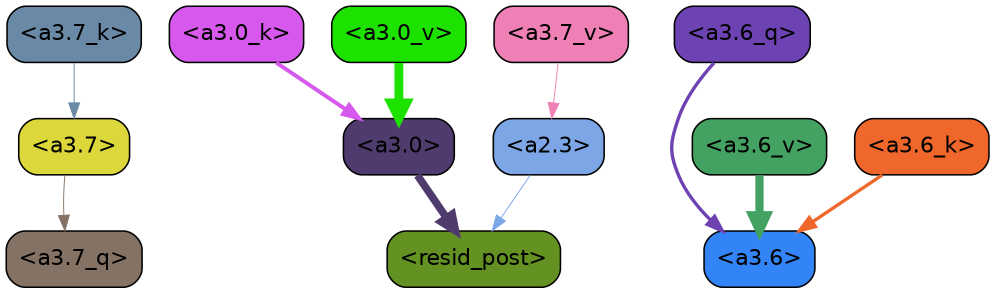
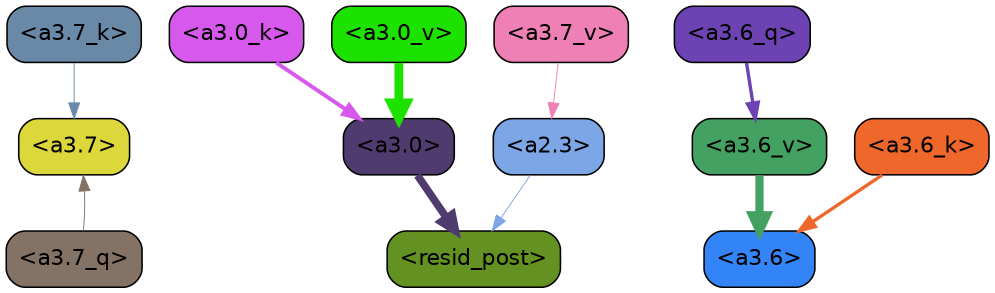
(672, 142) -> (750, 83)
(64, 195) -> (85, 211)
